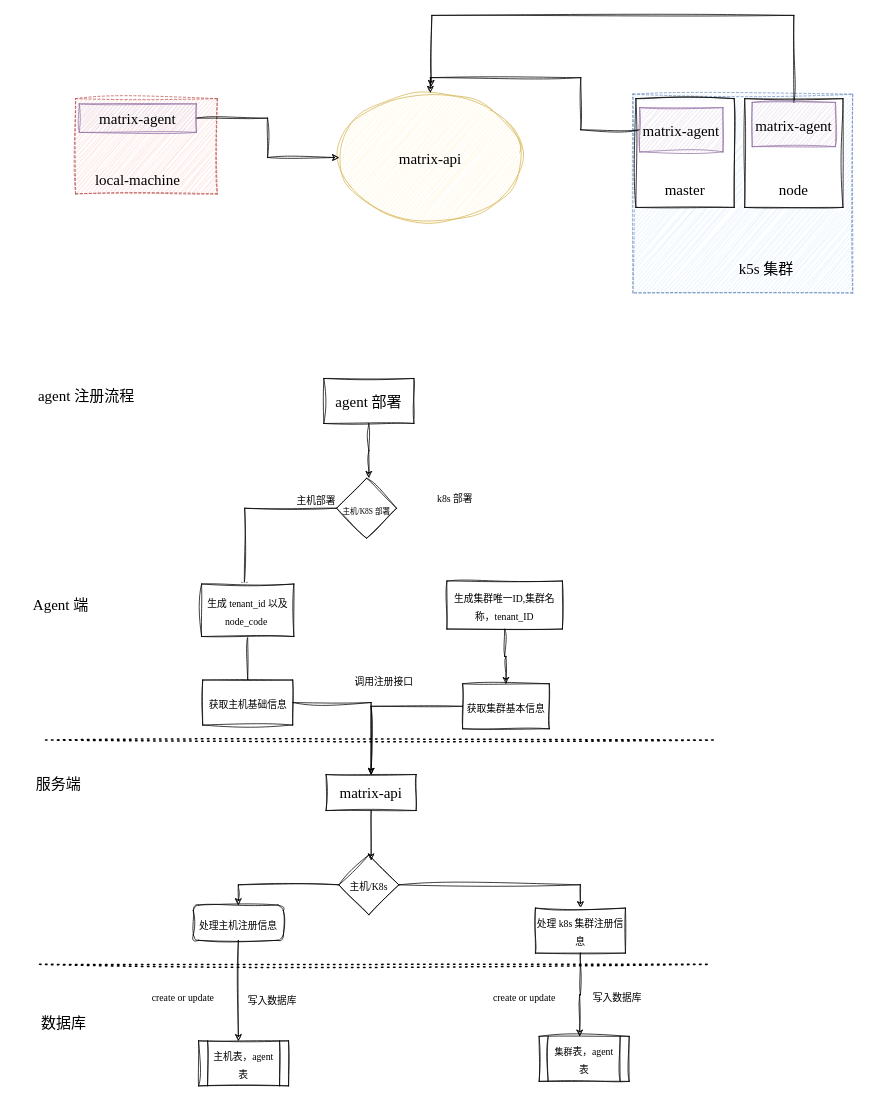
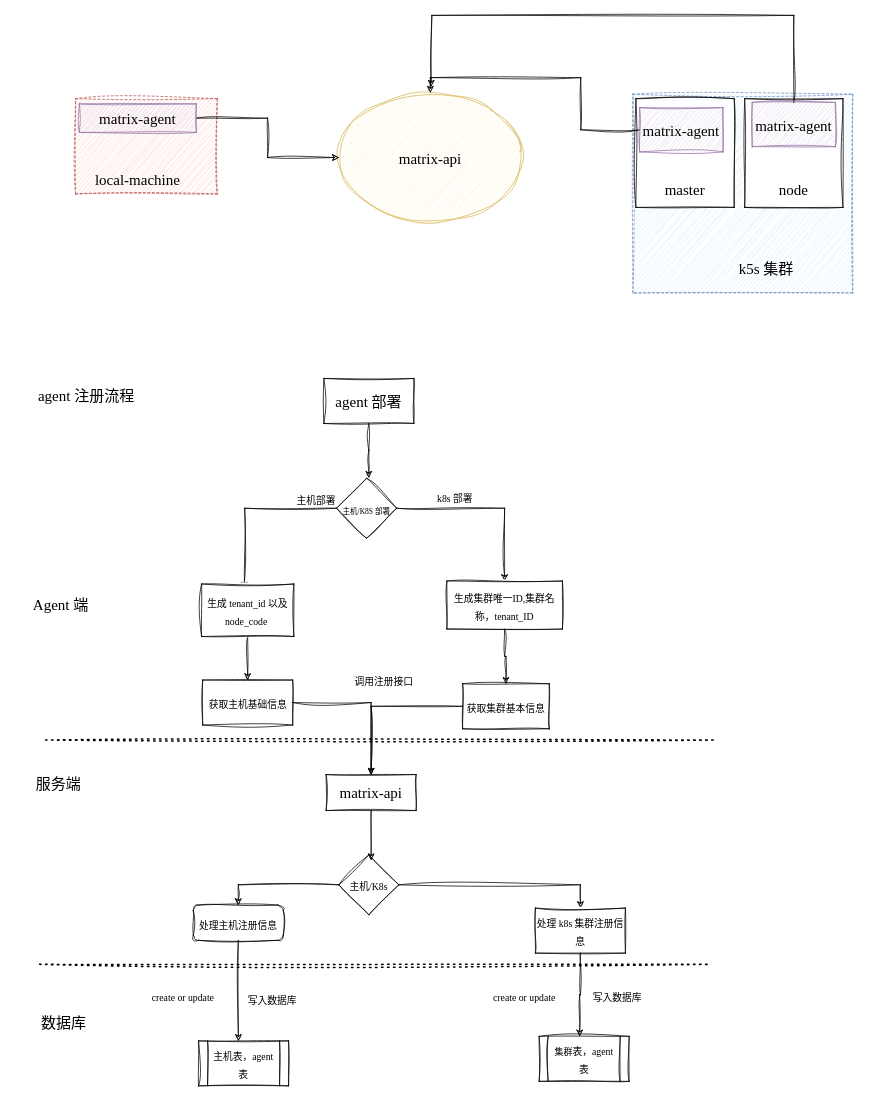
none -> (484, 508)
(248, 674) -> (248, 673)
